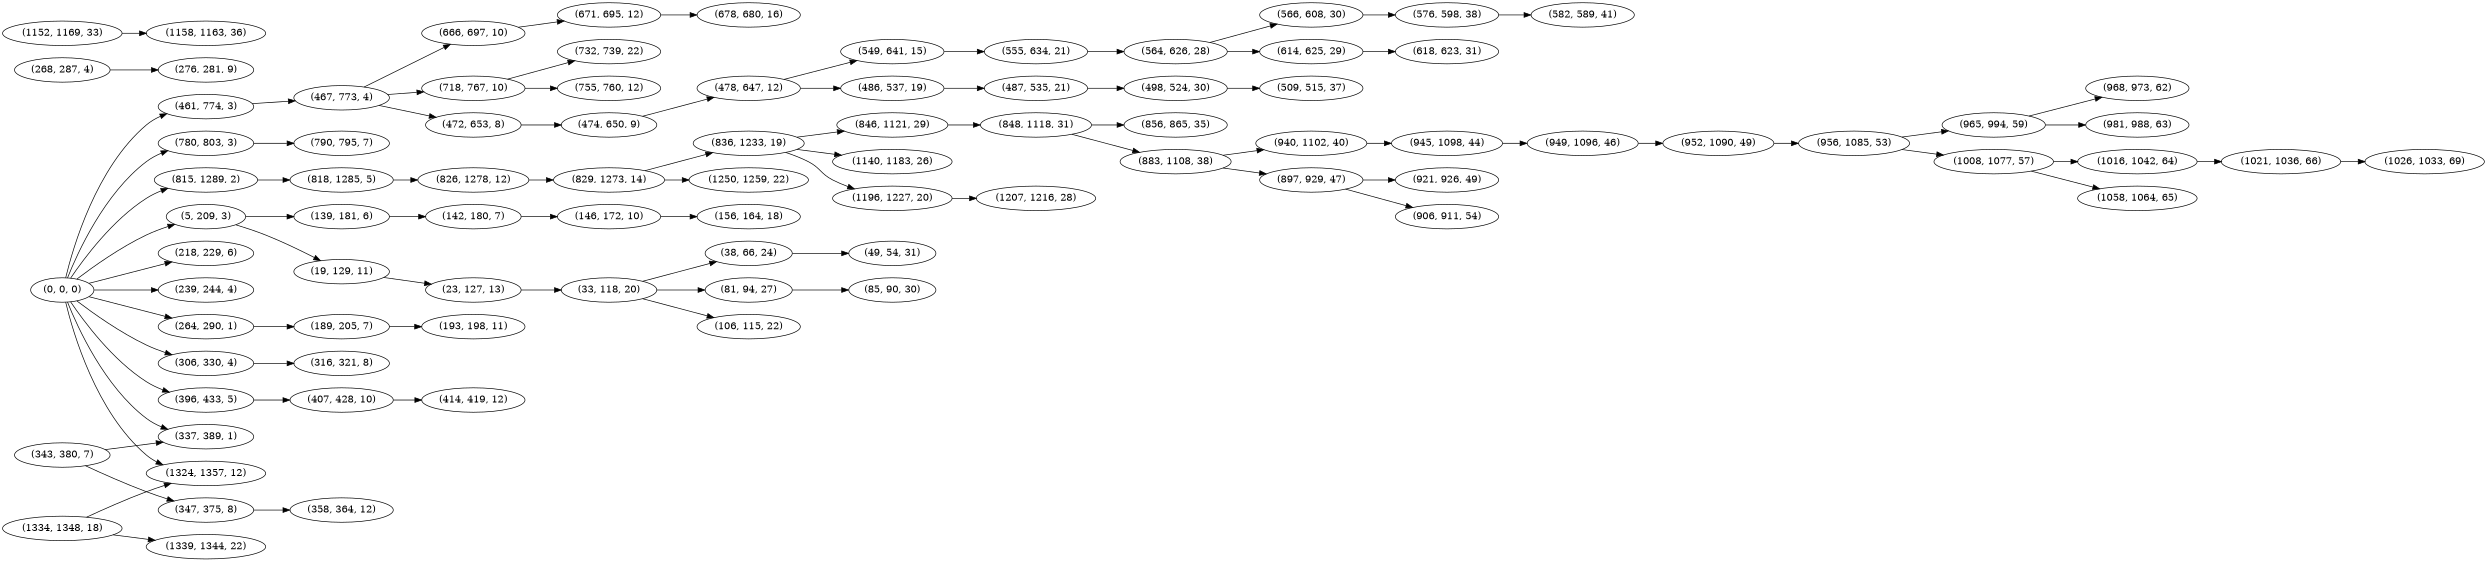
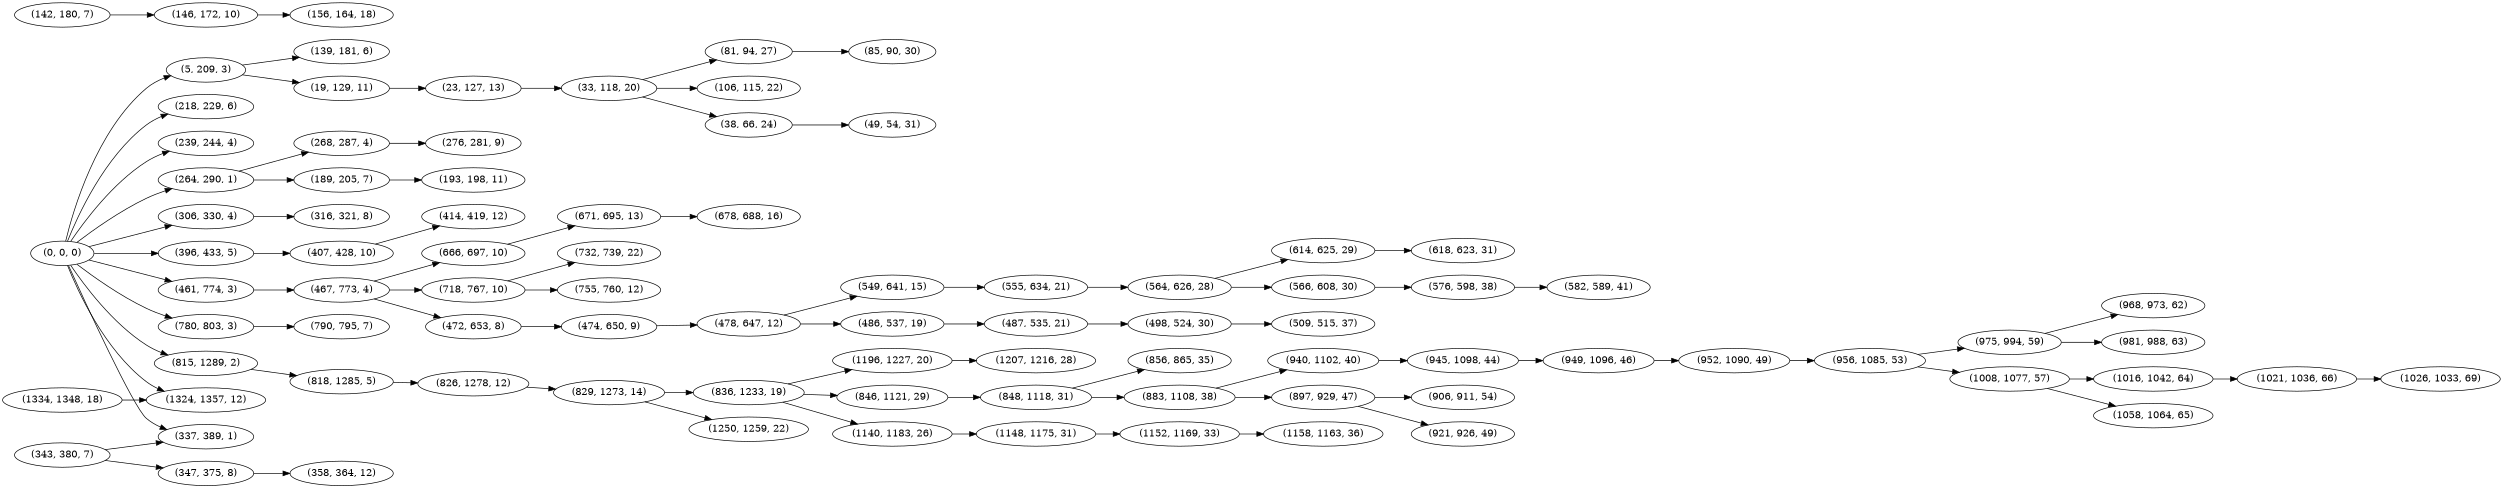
(609, 15) -> (609, 217)
(749, 15) -> (749, 217)
(1994, 125) -> (2010, 342)
none -> (270, 163)
(404, 217) -> none
none -> (1036, 434)
(206, 547) -> none
